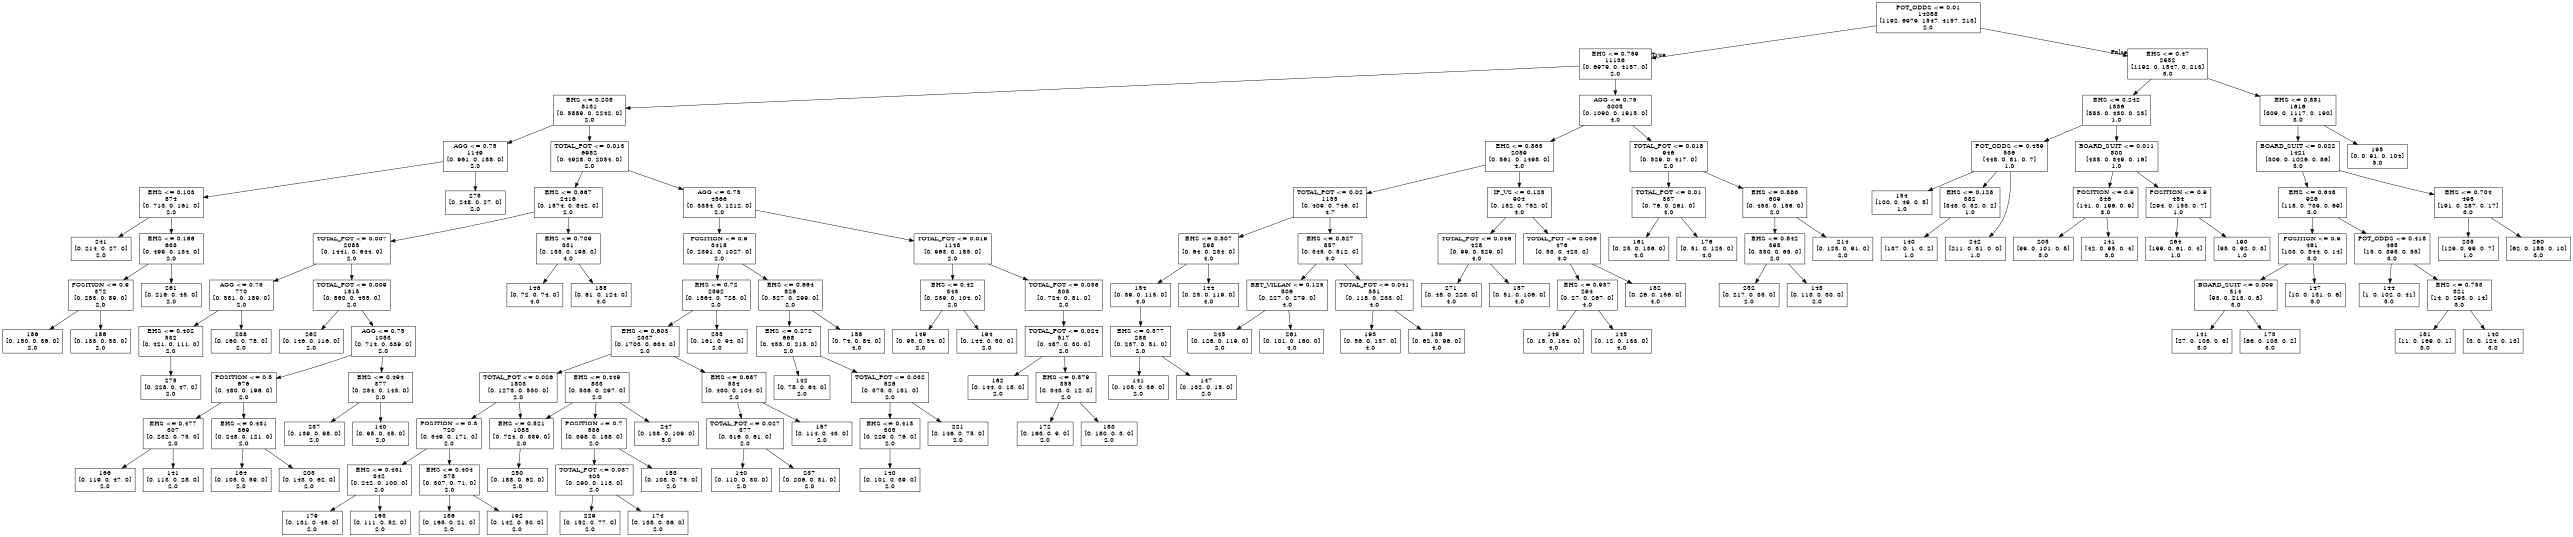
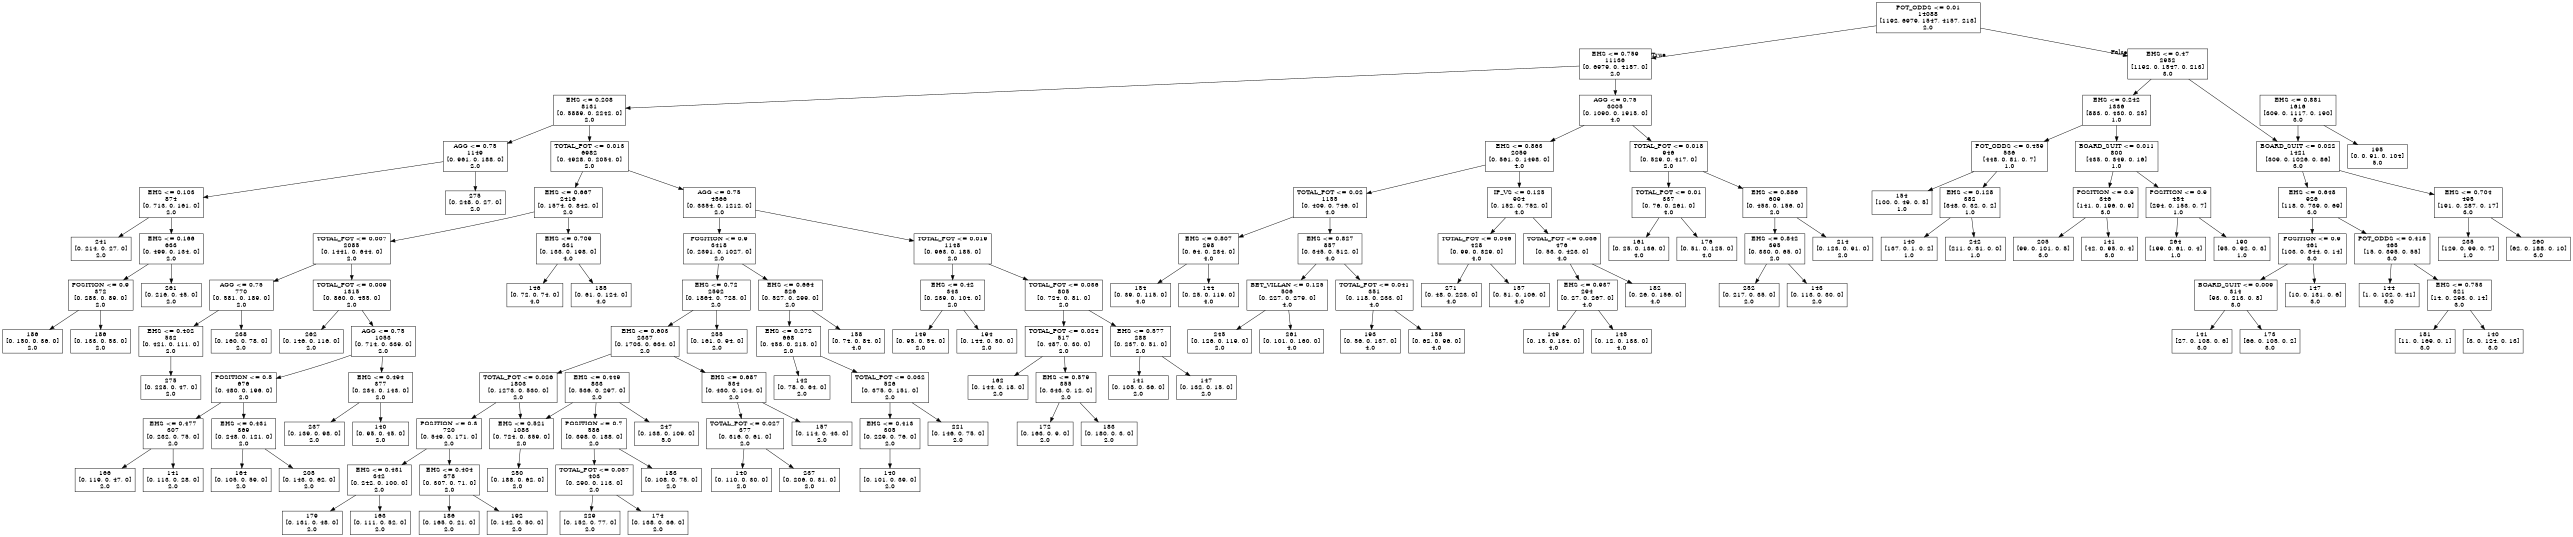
(2232, 87) -> (2231, 109)
(1330, 203) -> (1330, 203)
(2008, 205) -> (1973, 225)
(1141, 314) -> (1100, 317)
